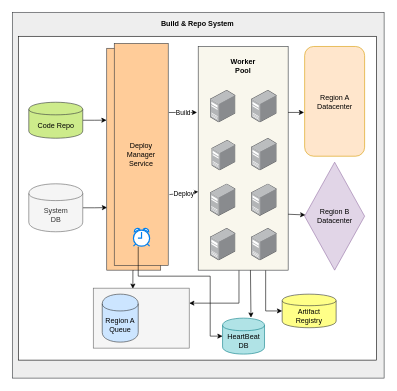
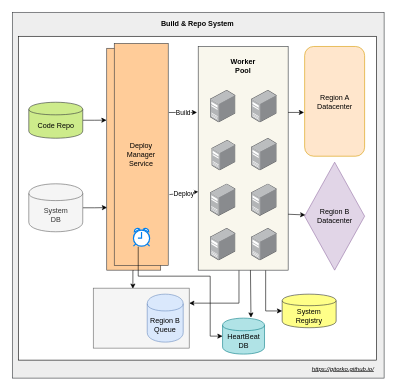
(309, 317) -> (309, 317)
(120, 318) -> none
none -> (165, 318)
none -> (344, 369)
